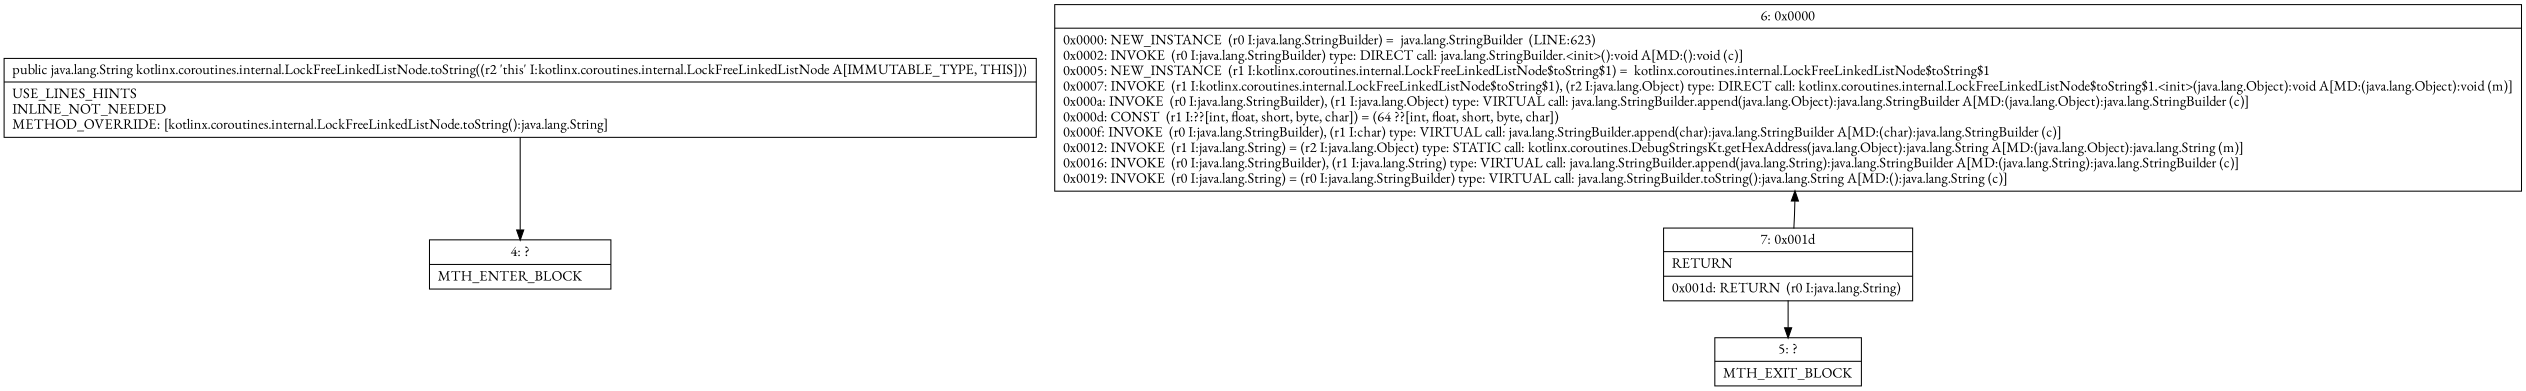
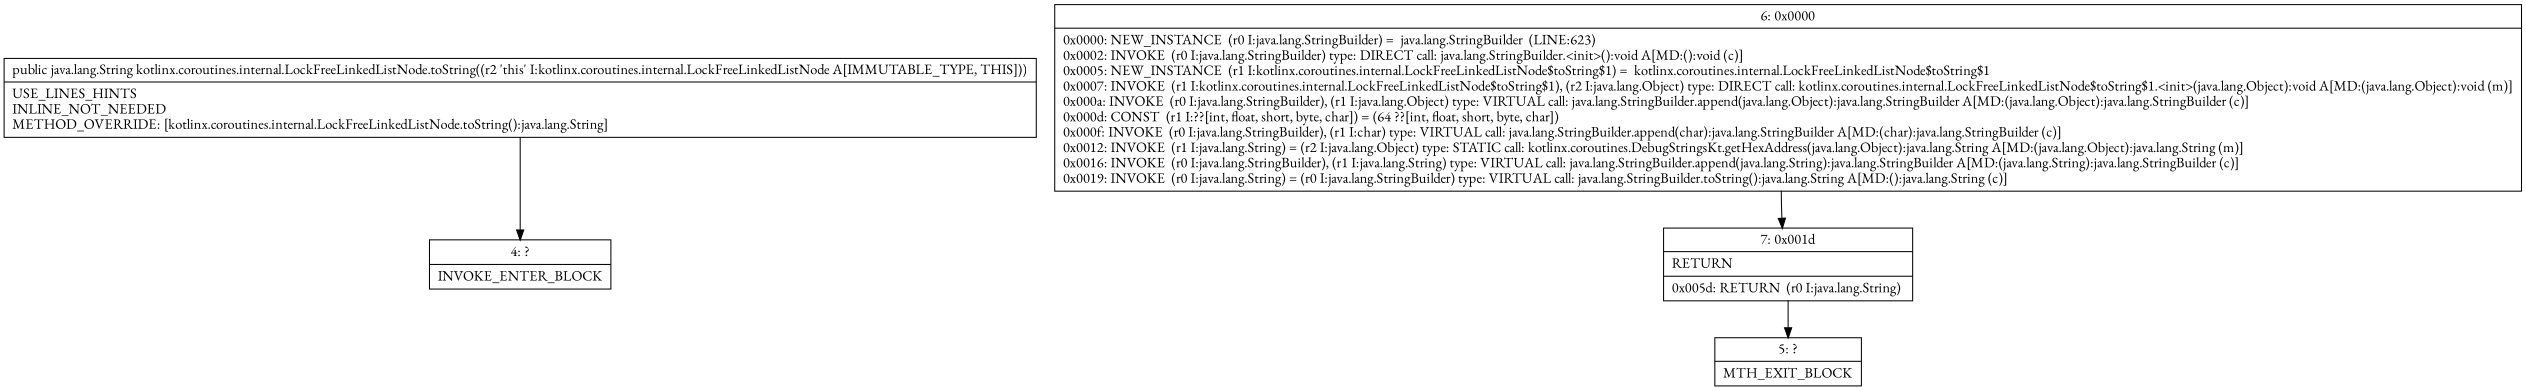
(1794, 215) -> (1781, 204)
(510, 276) -> (520, 276)
(1788, 288) -> (1788, 288)
